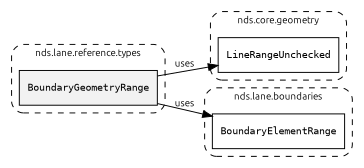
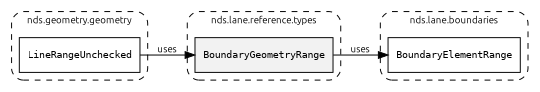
(278, 21) -> (80, 21)
(183, 72) -> (163, 55)
